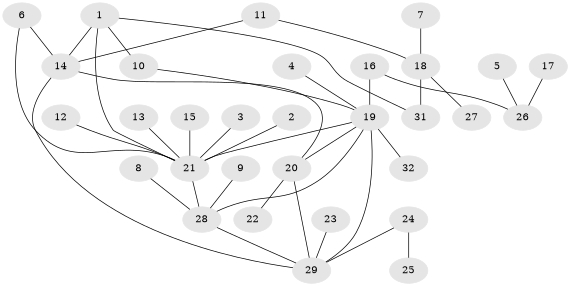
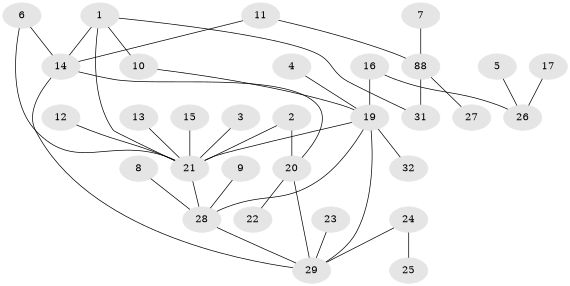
(421, 67) -> (421, 67)
(331, 143) -> (292, 143)
